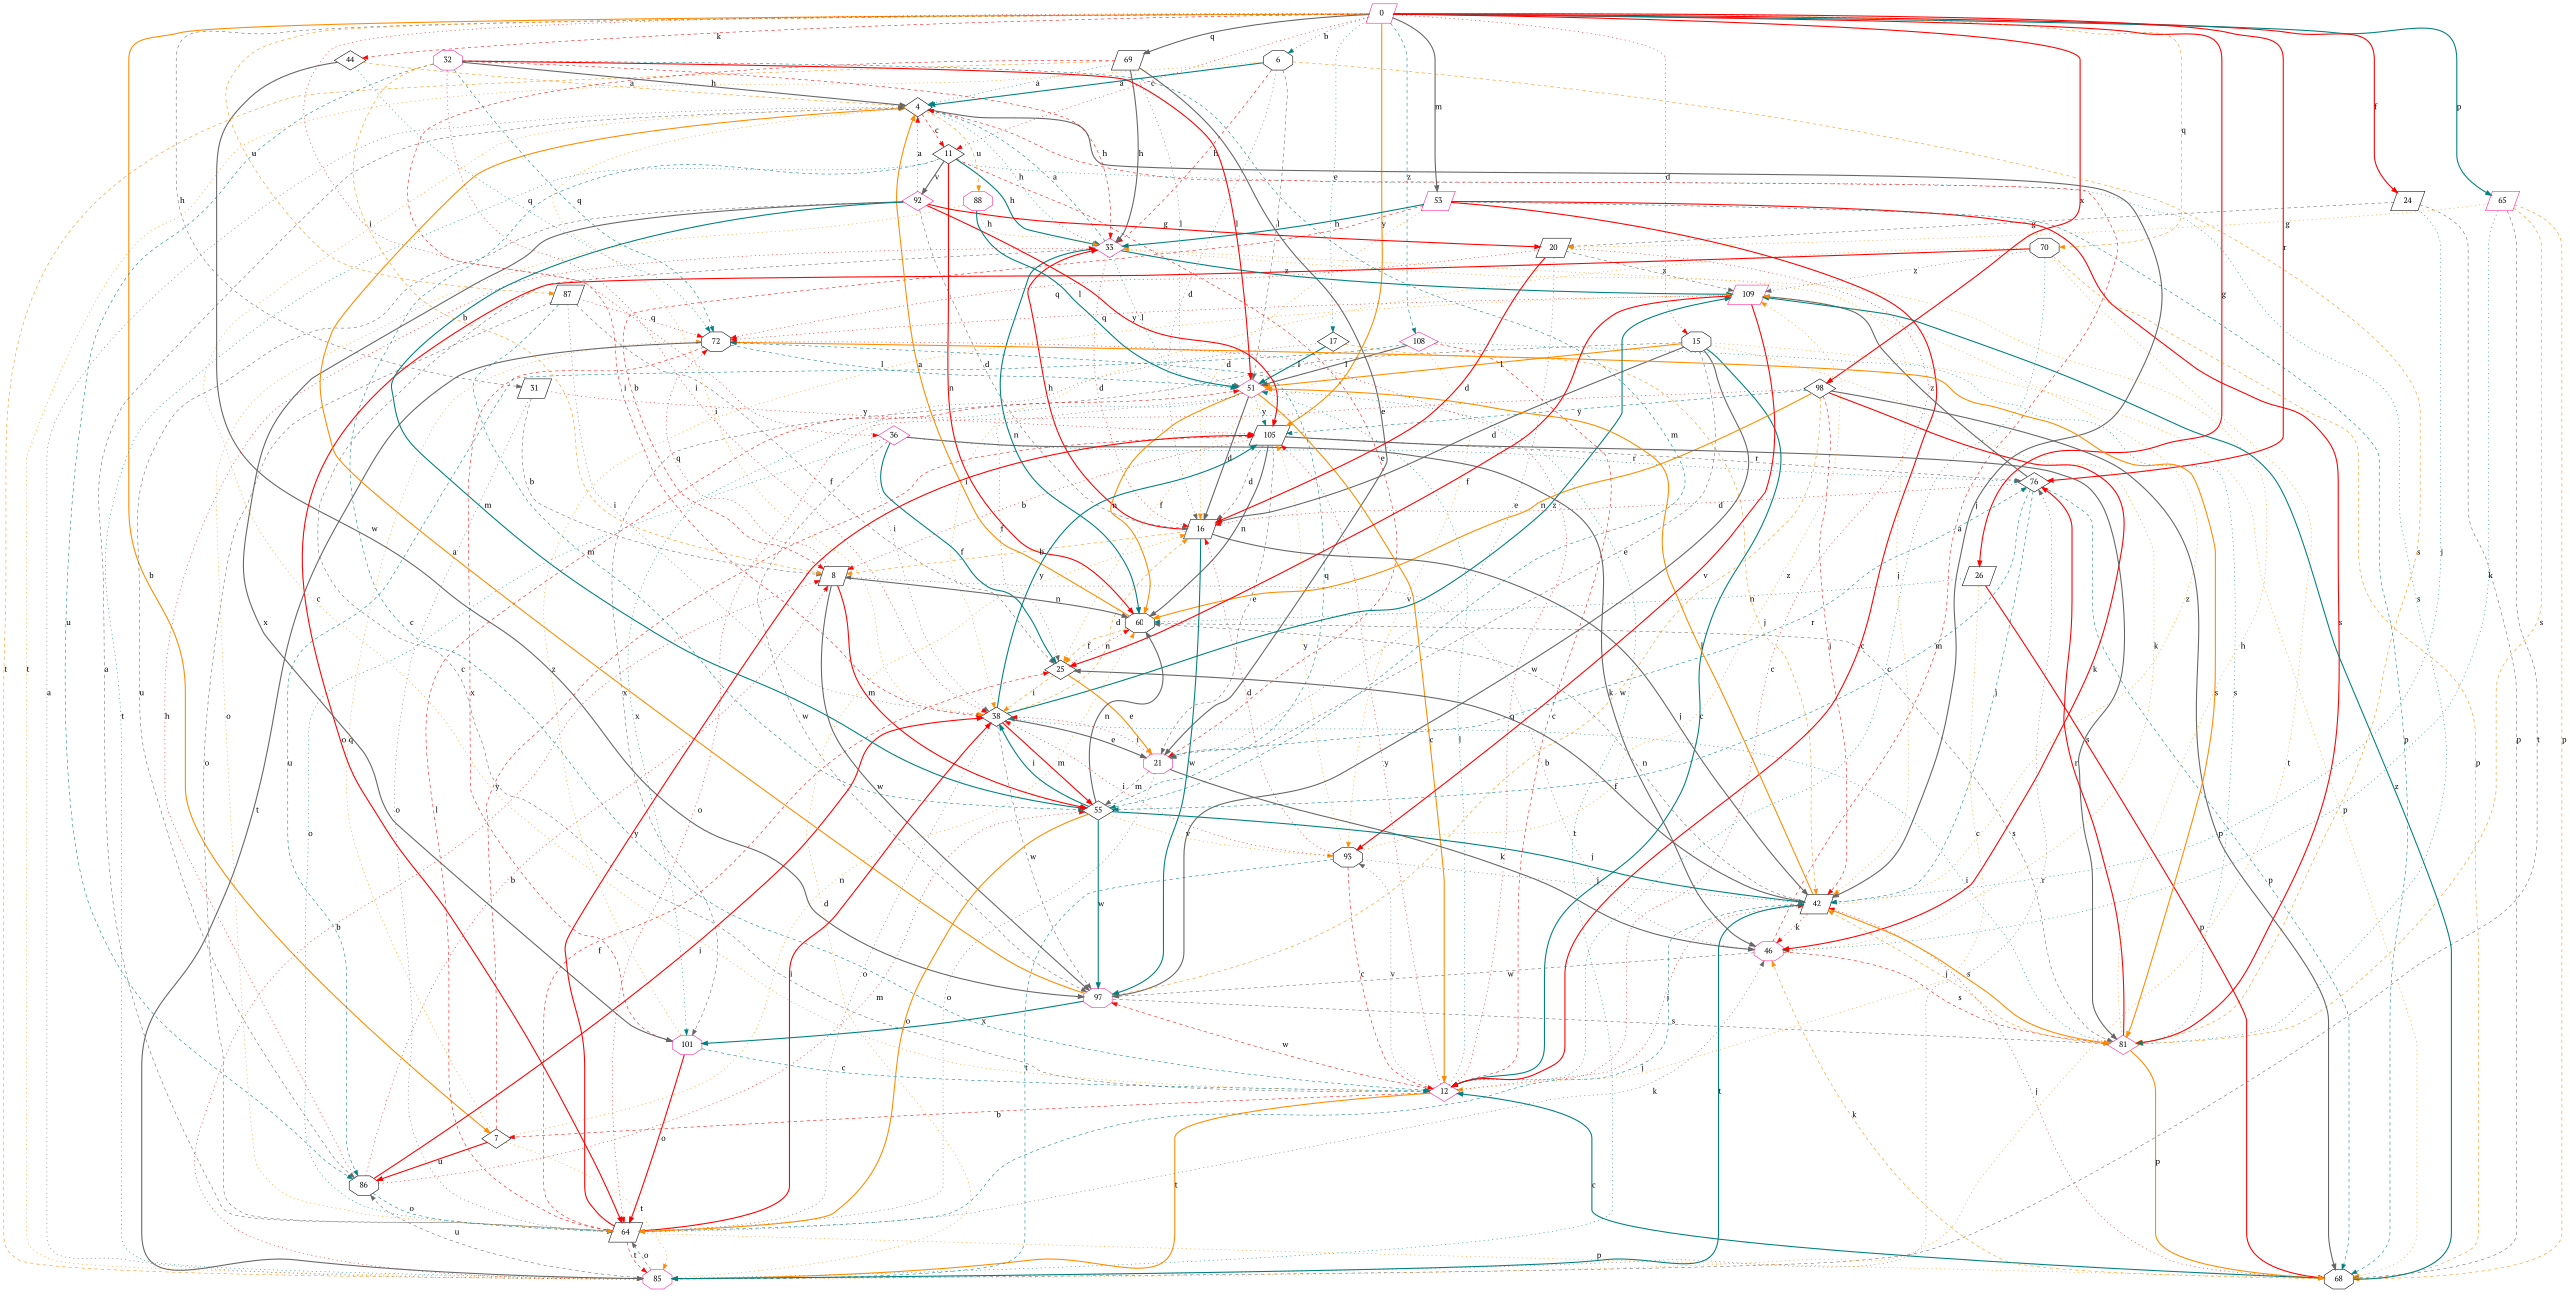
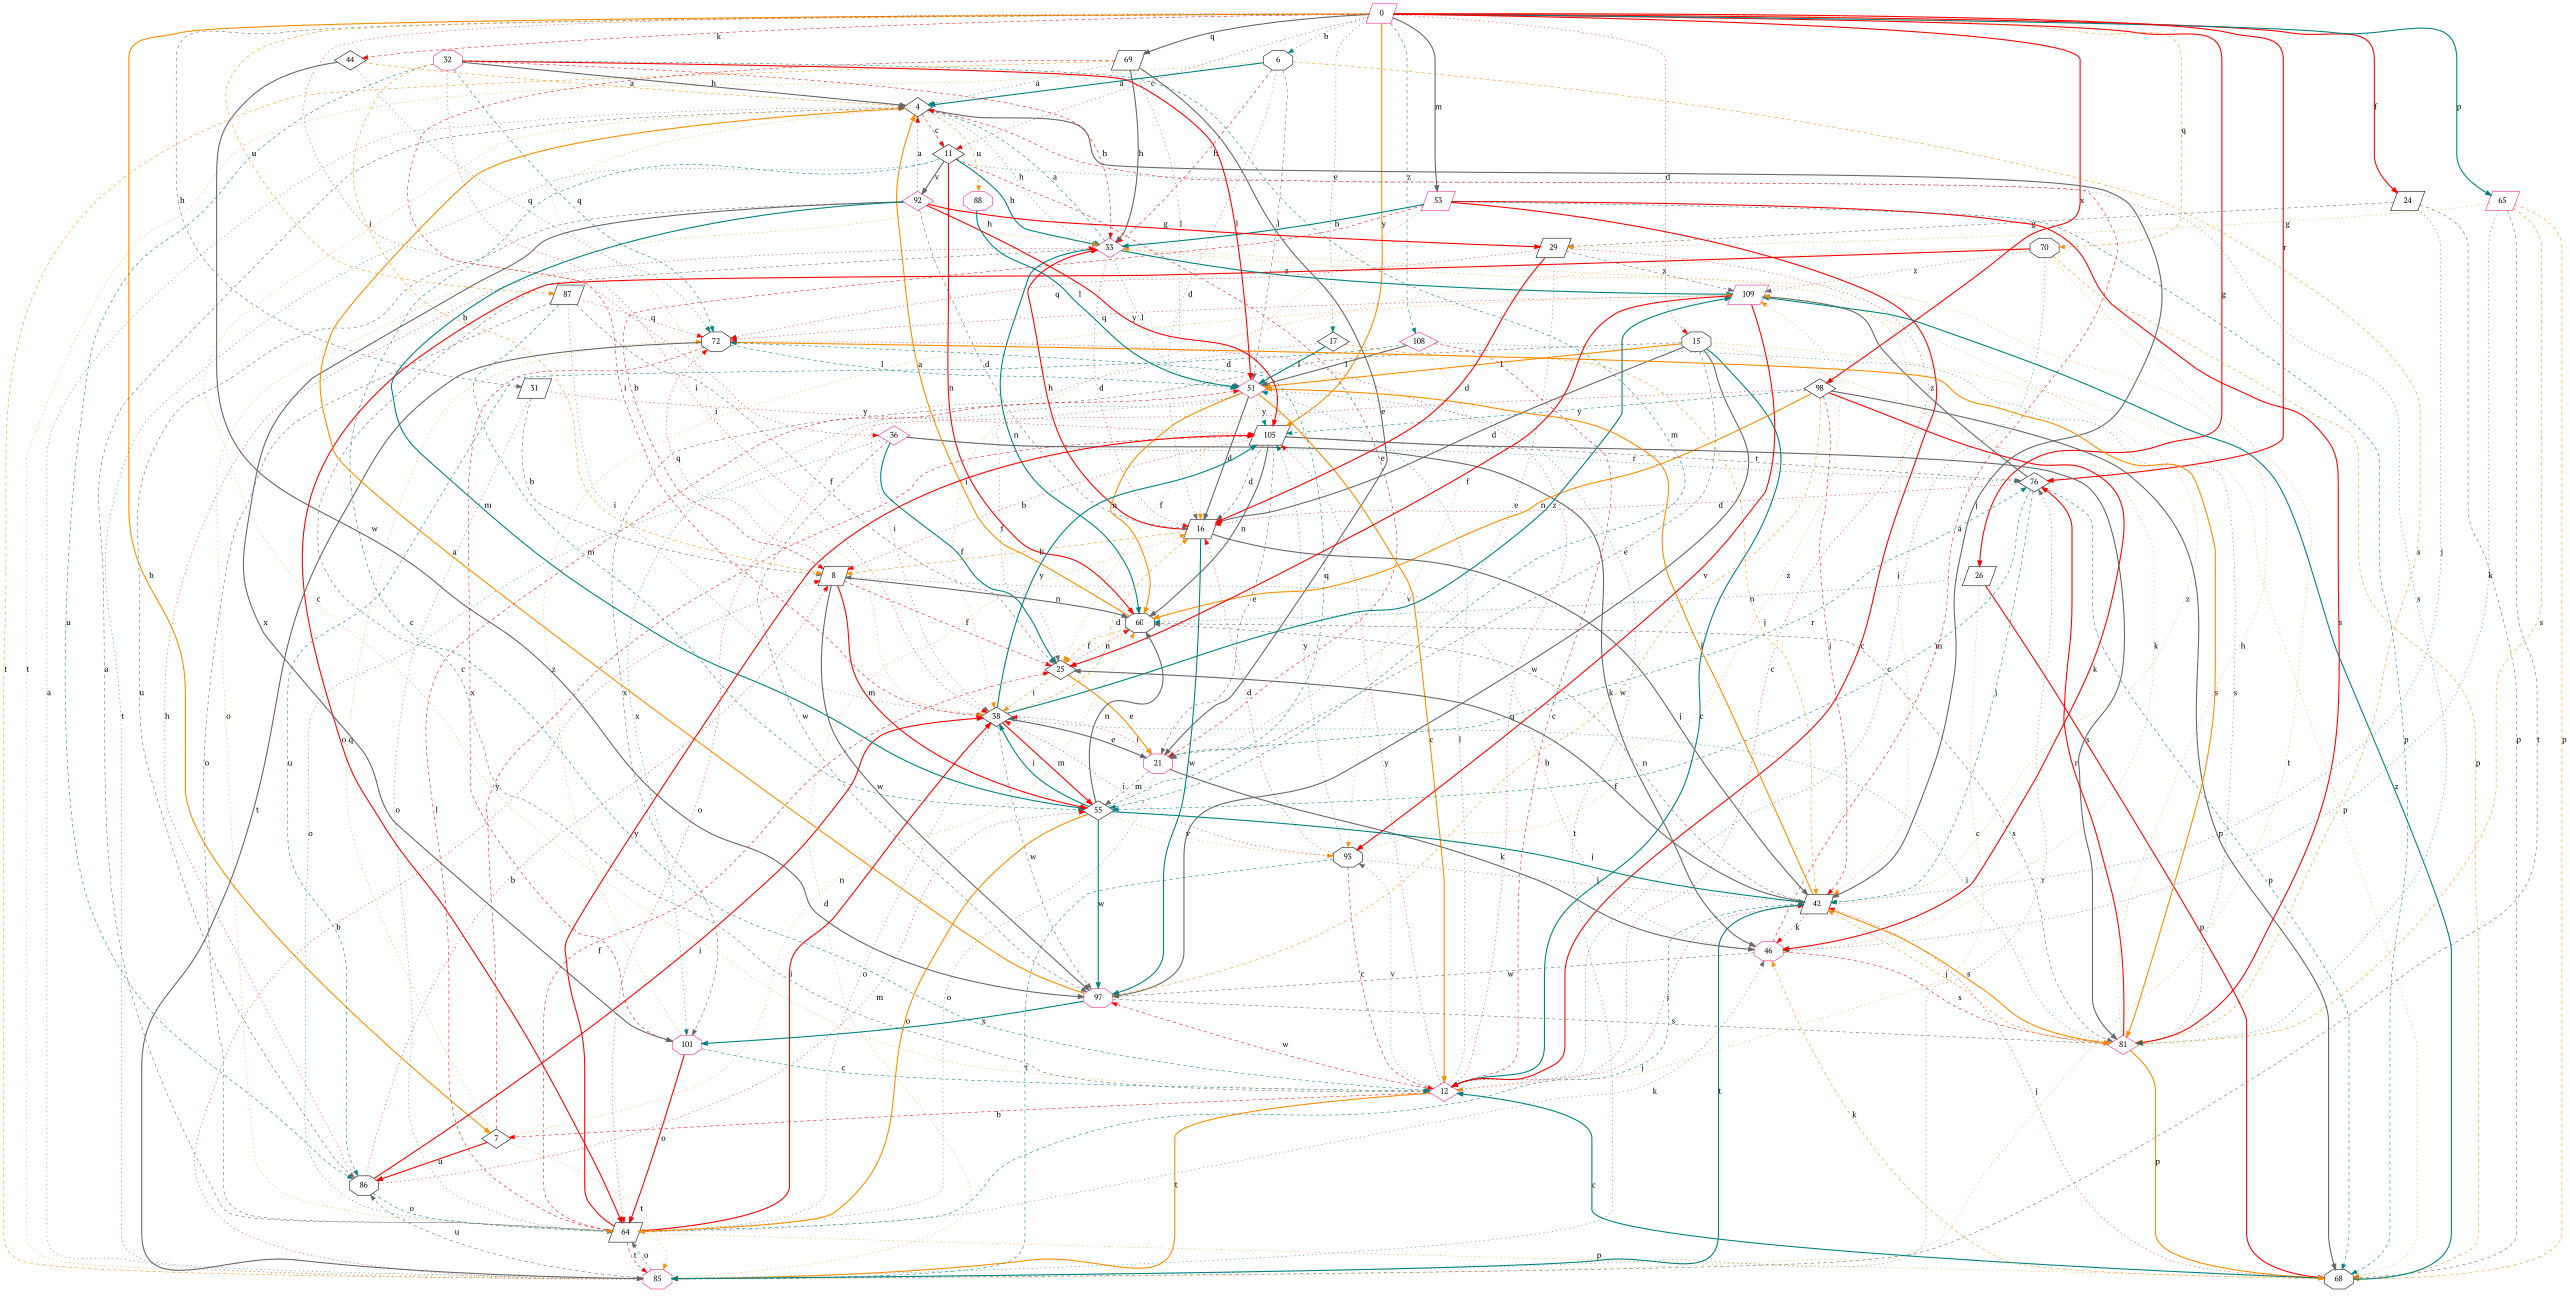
(1554, 248) -> (1554, 248)
none -> (945, 623)
(1304, 649) -> (1304, 649)
